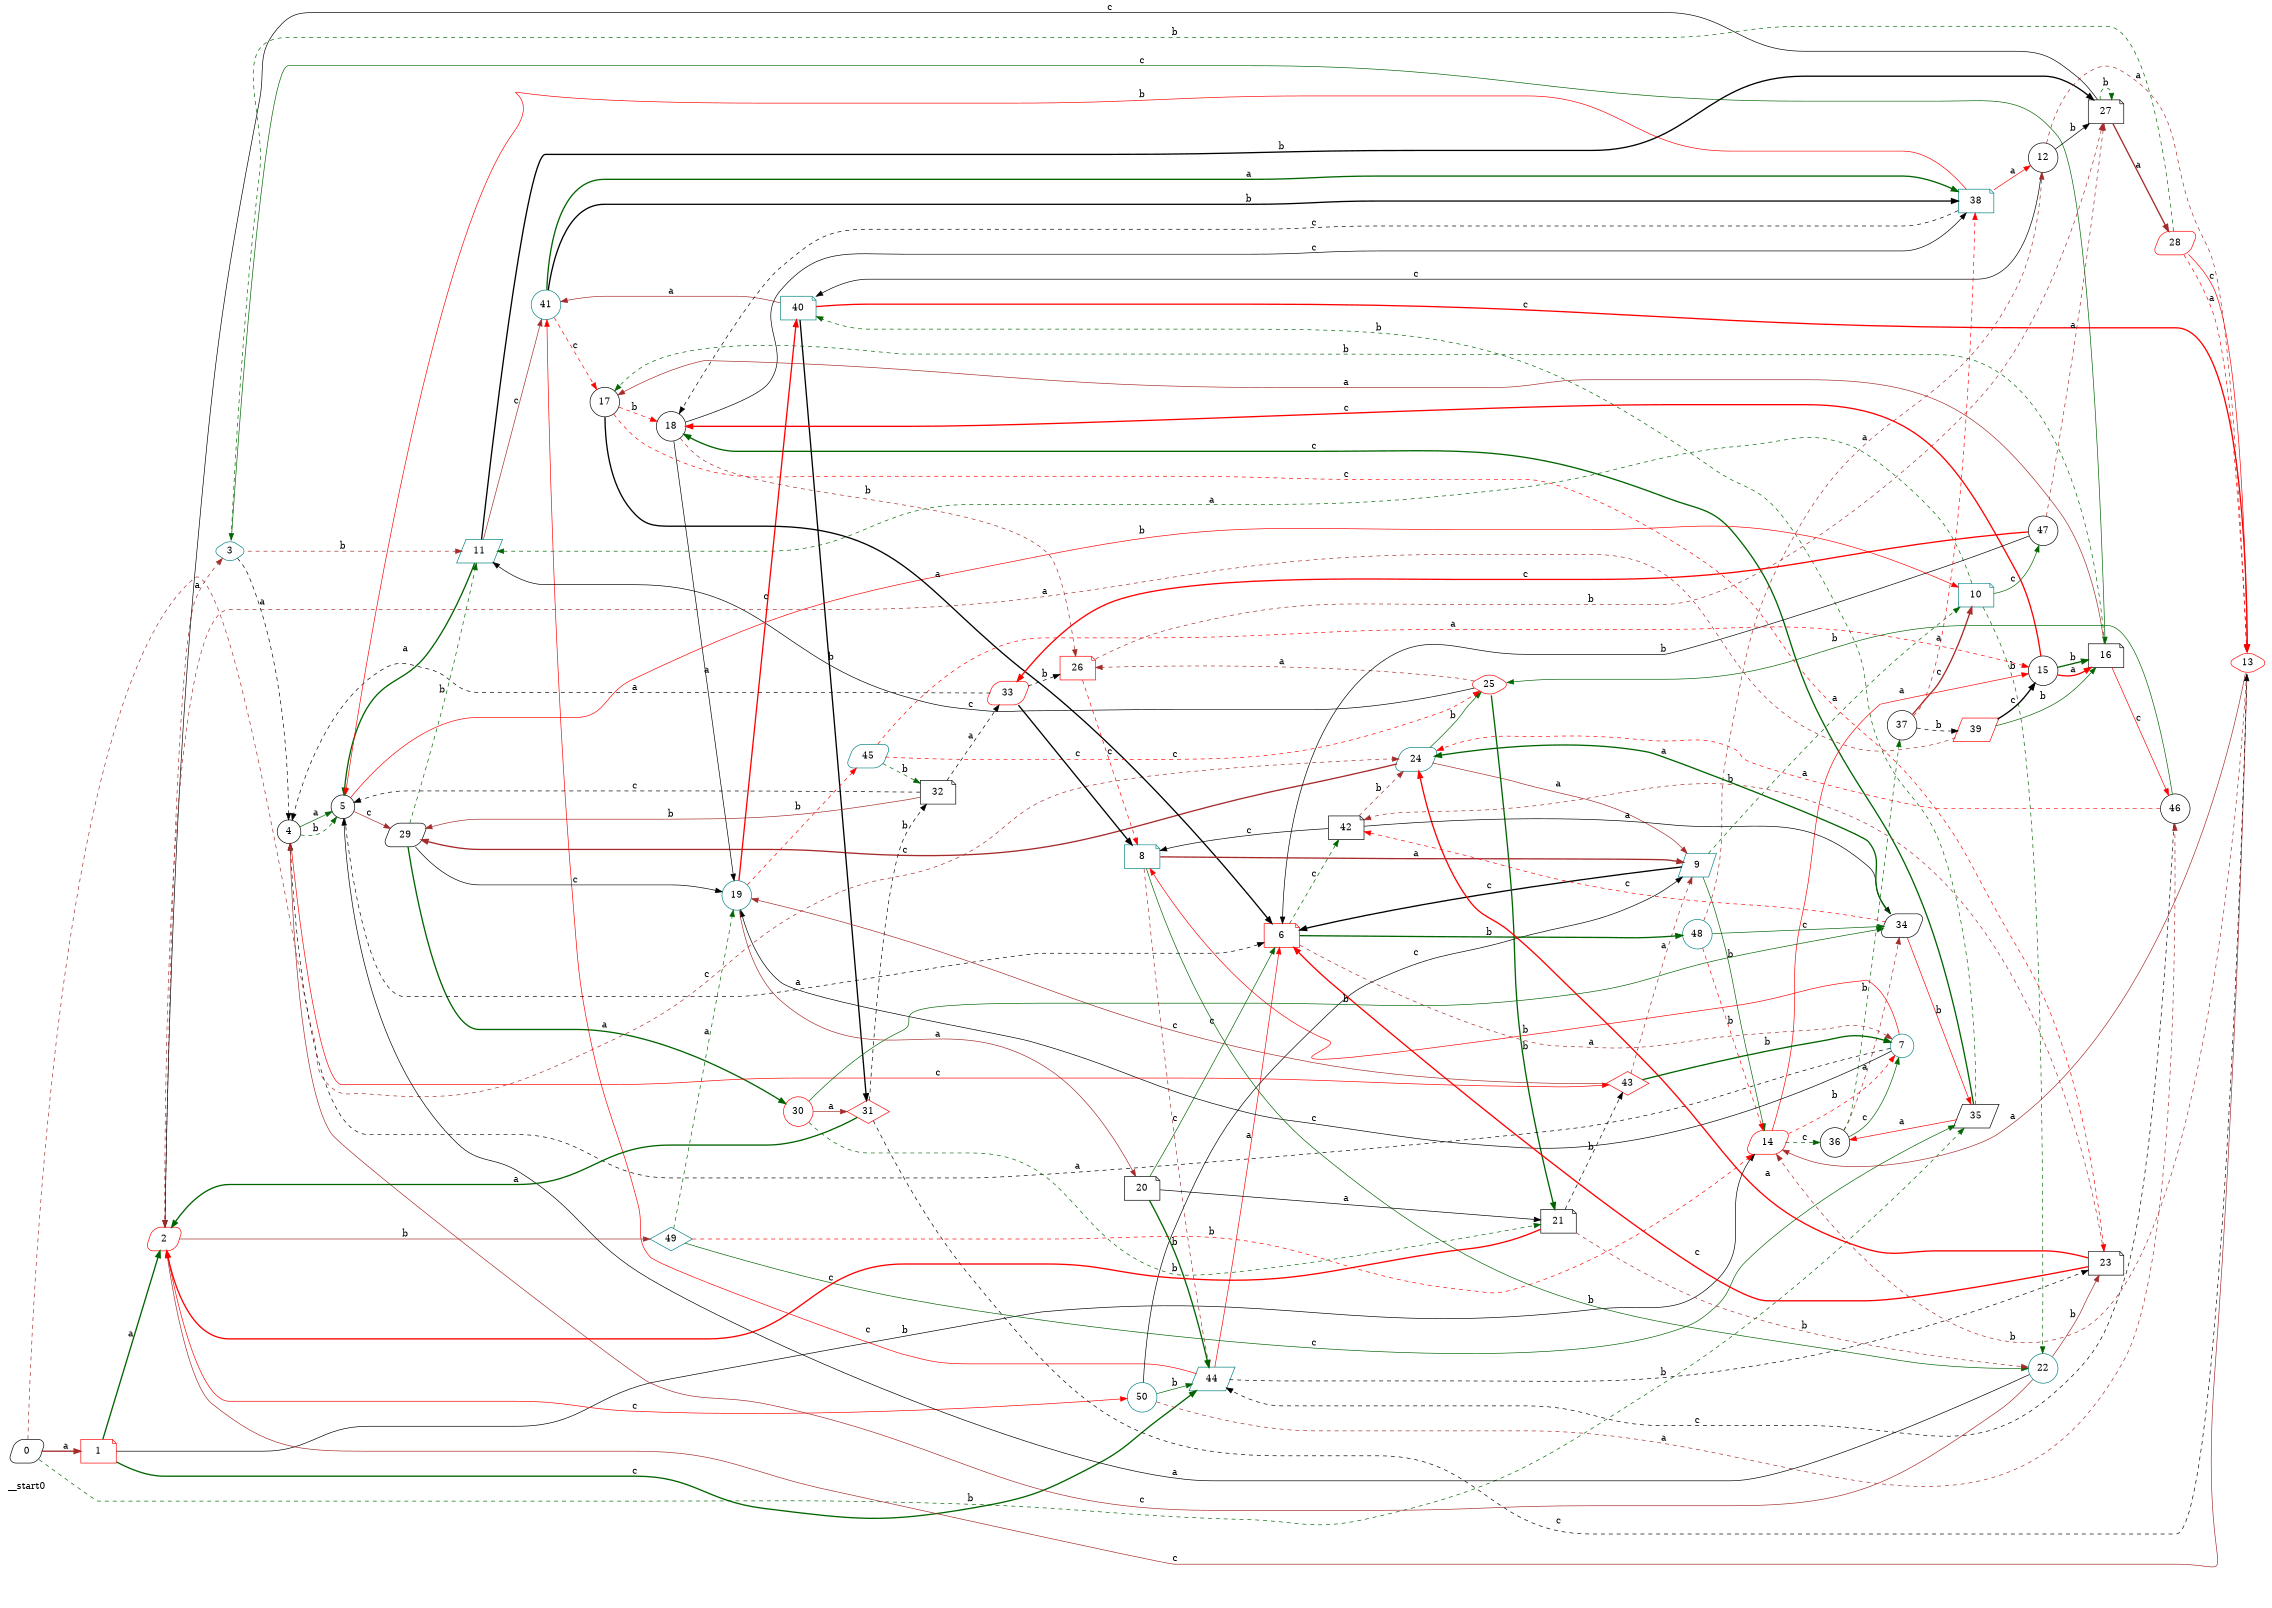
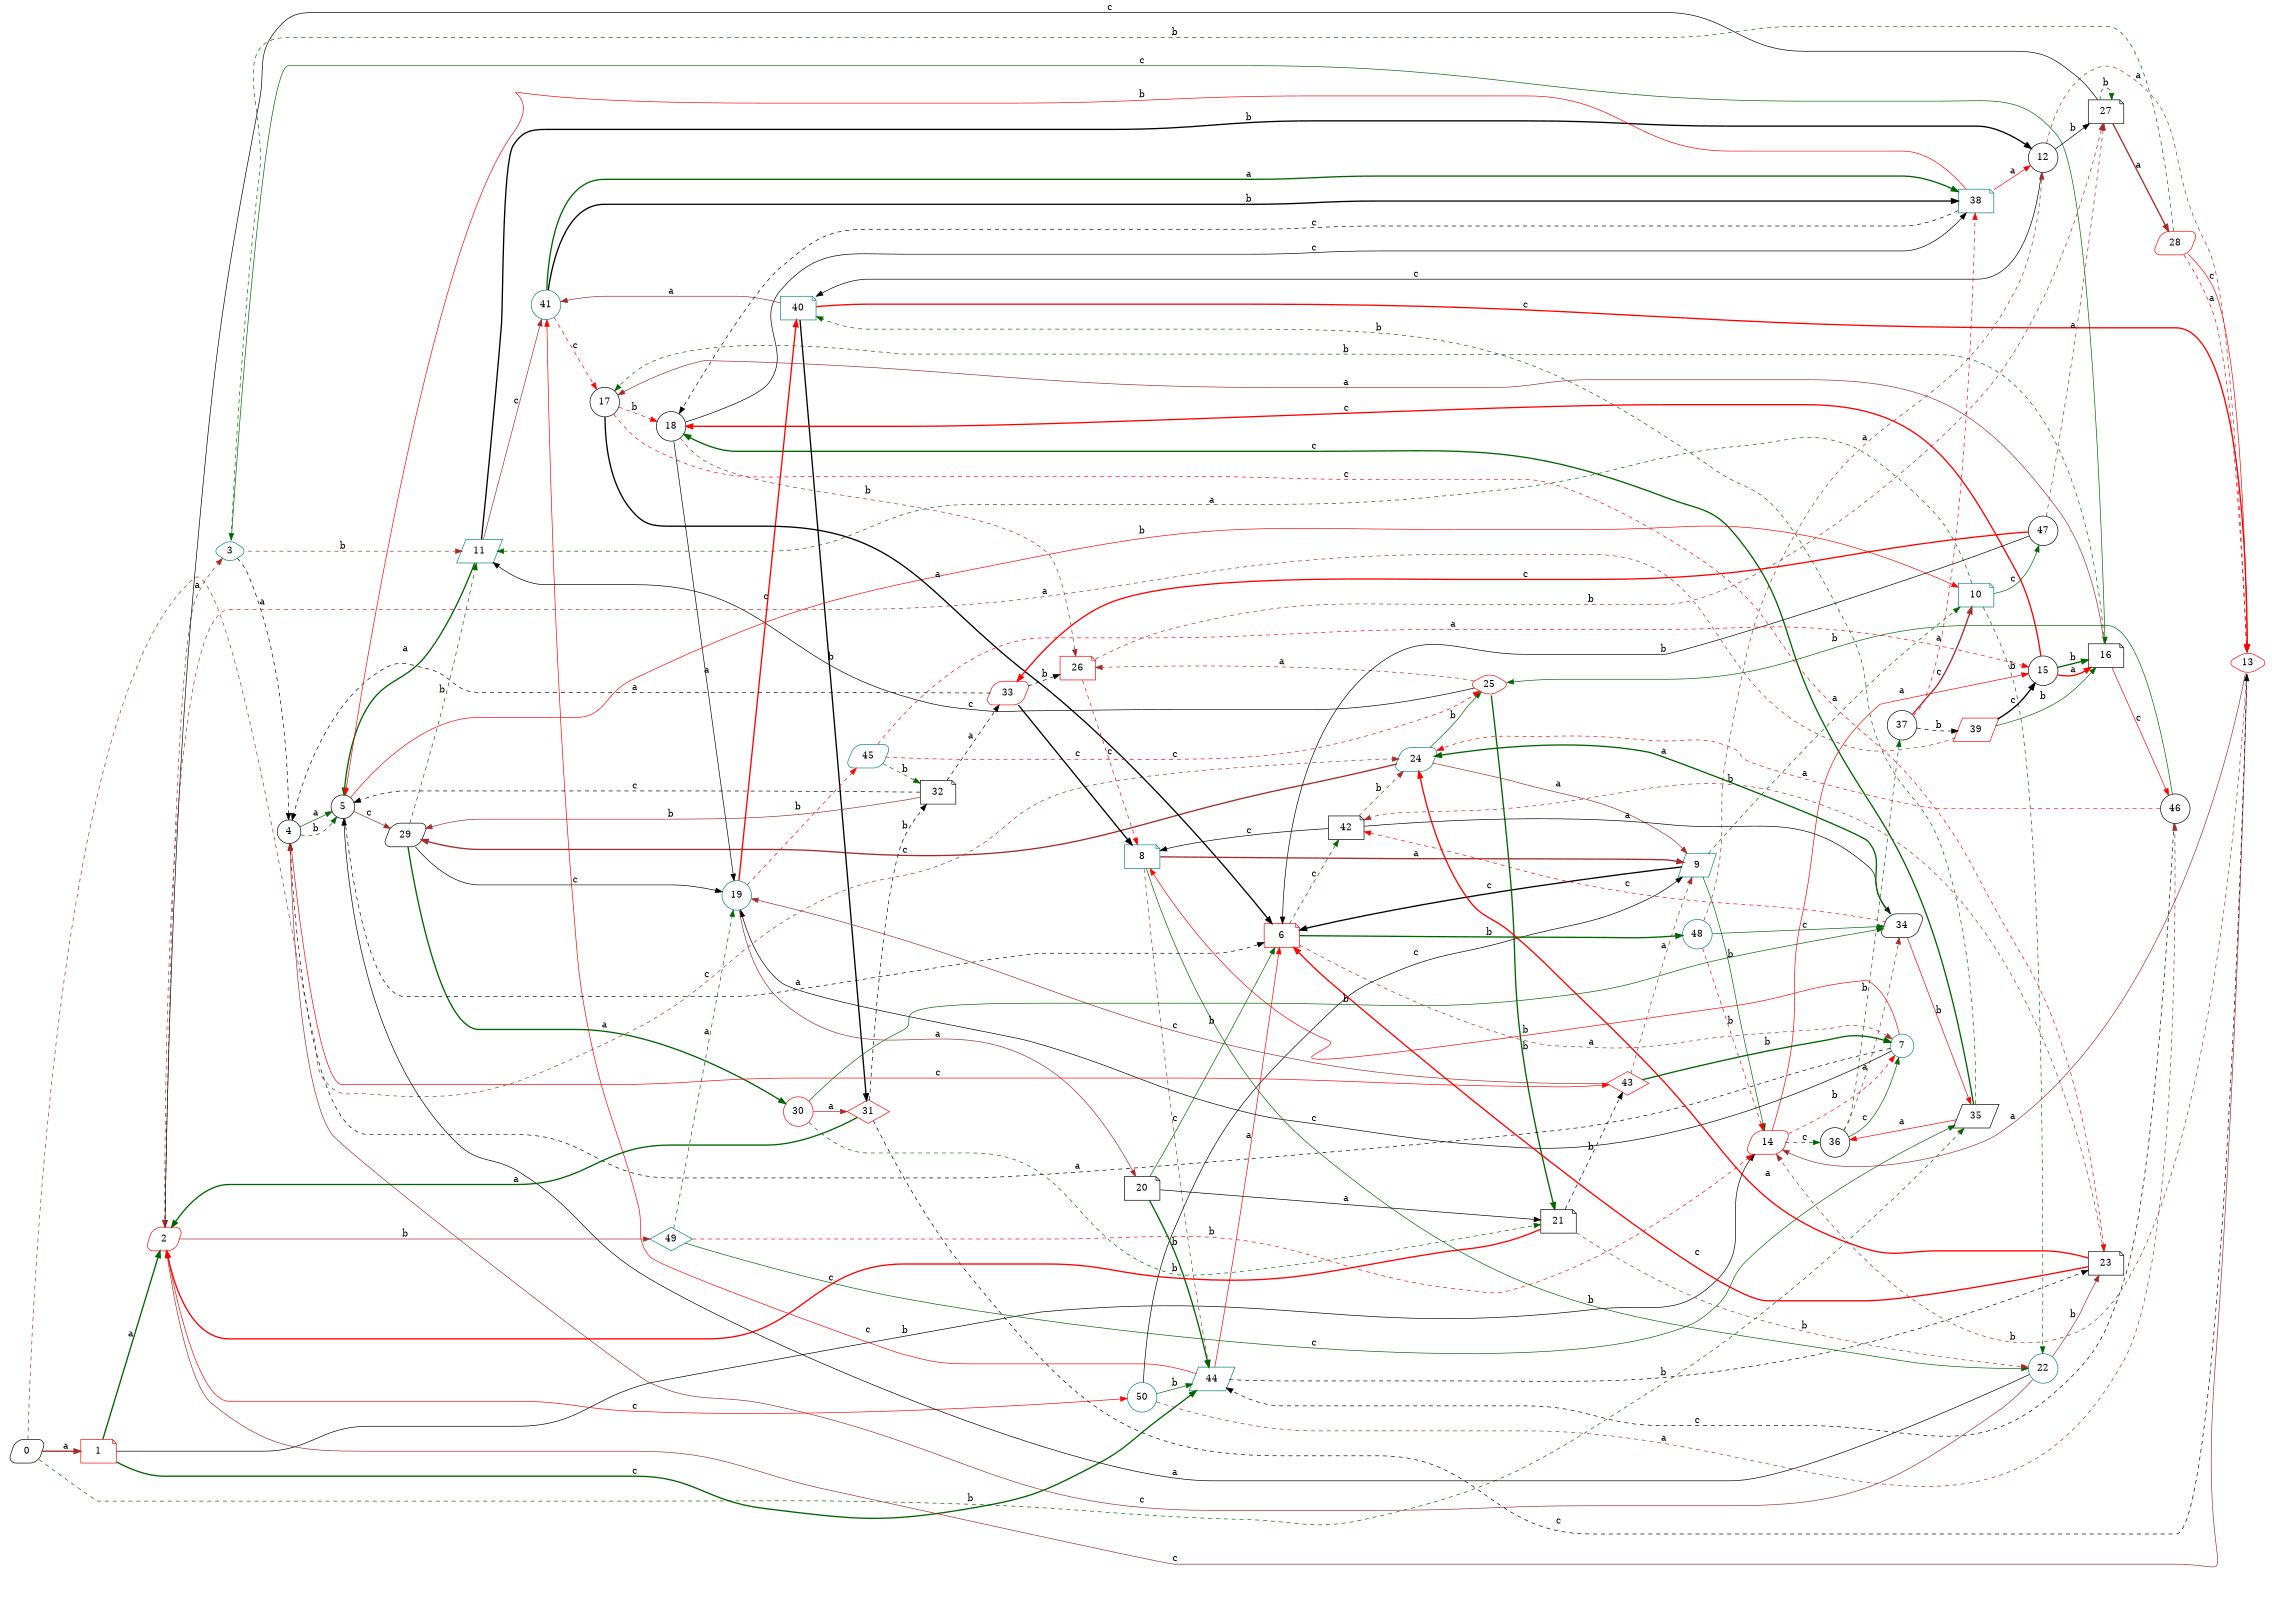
(1132, 154) -> (1071, 129)
(1212, 1021) -> (1212, 1021)
(27, 1487) -> none
